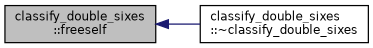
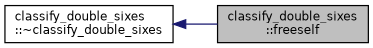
(184, 24) -> (202, 24)
